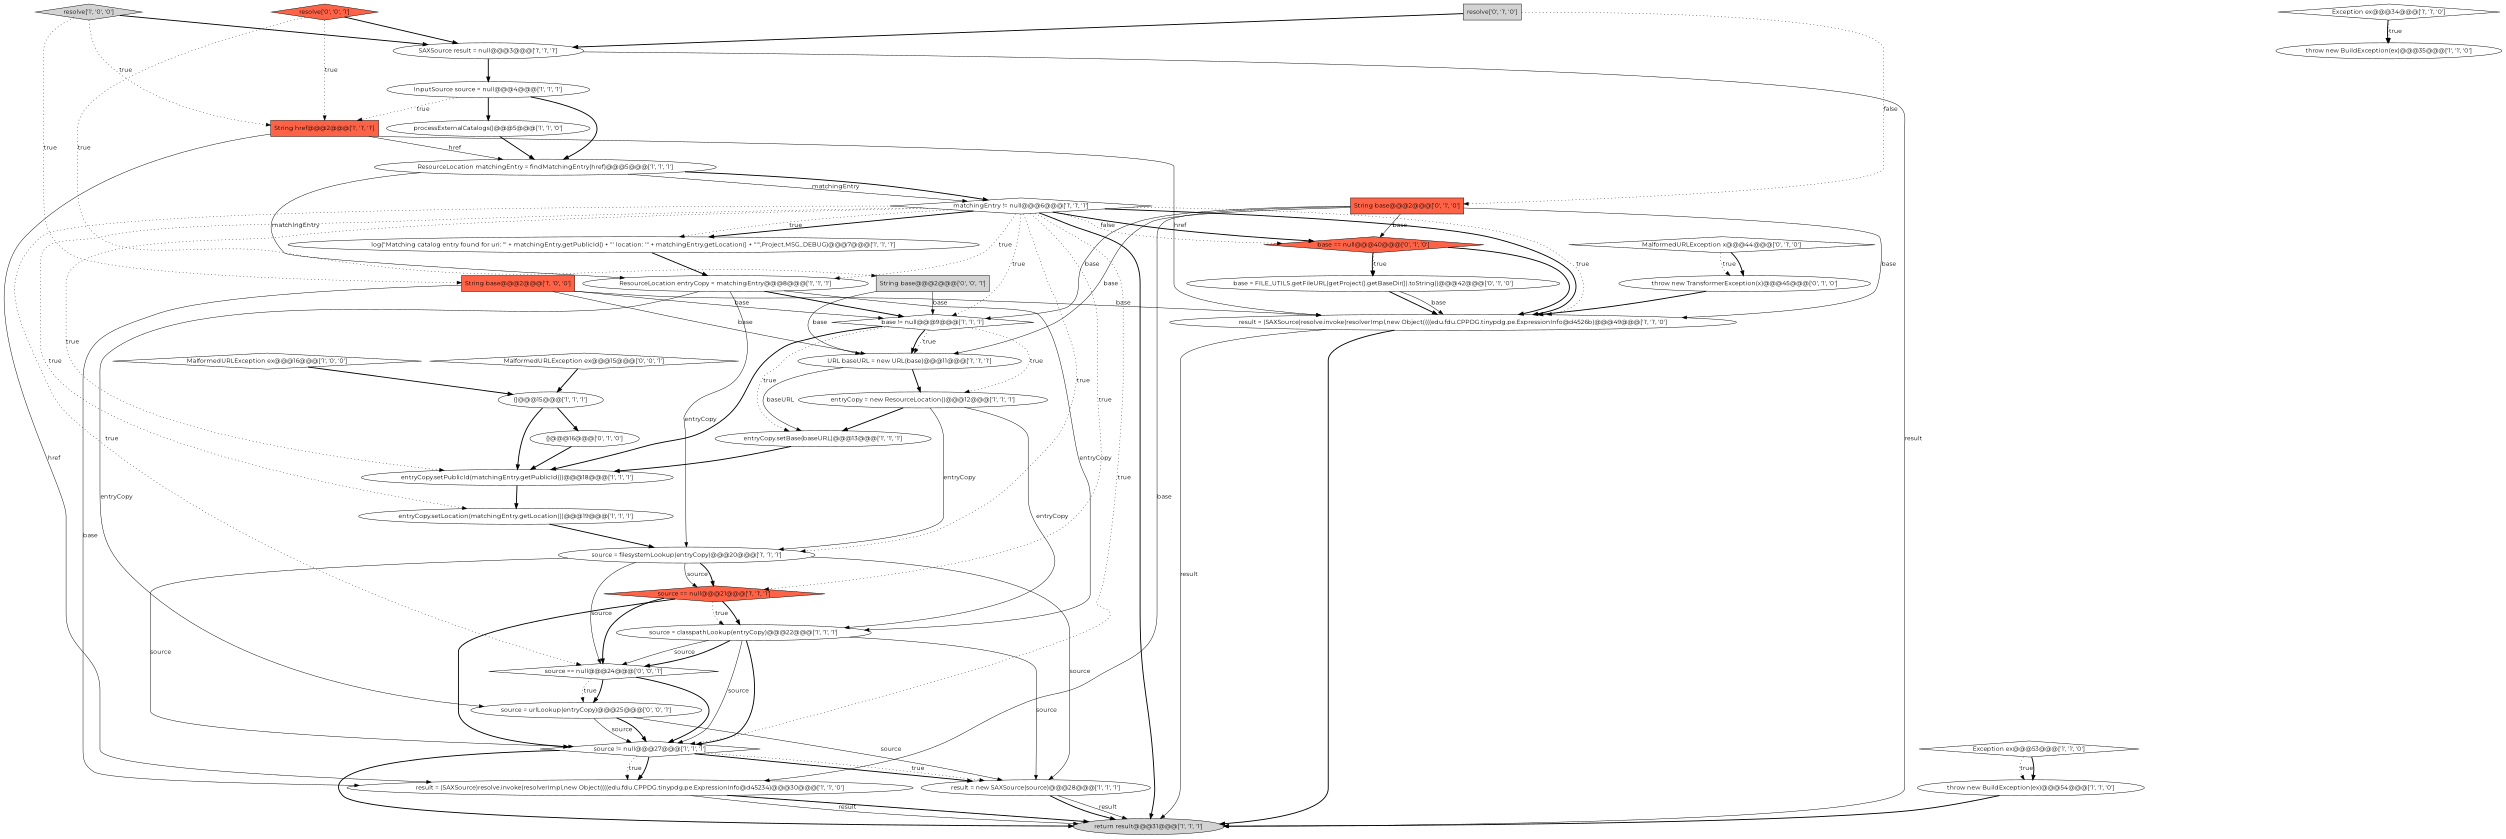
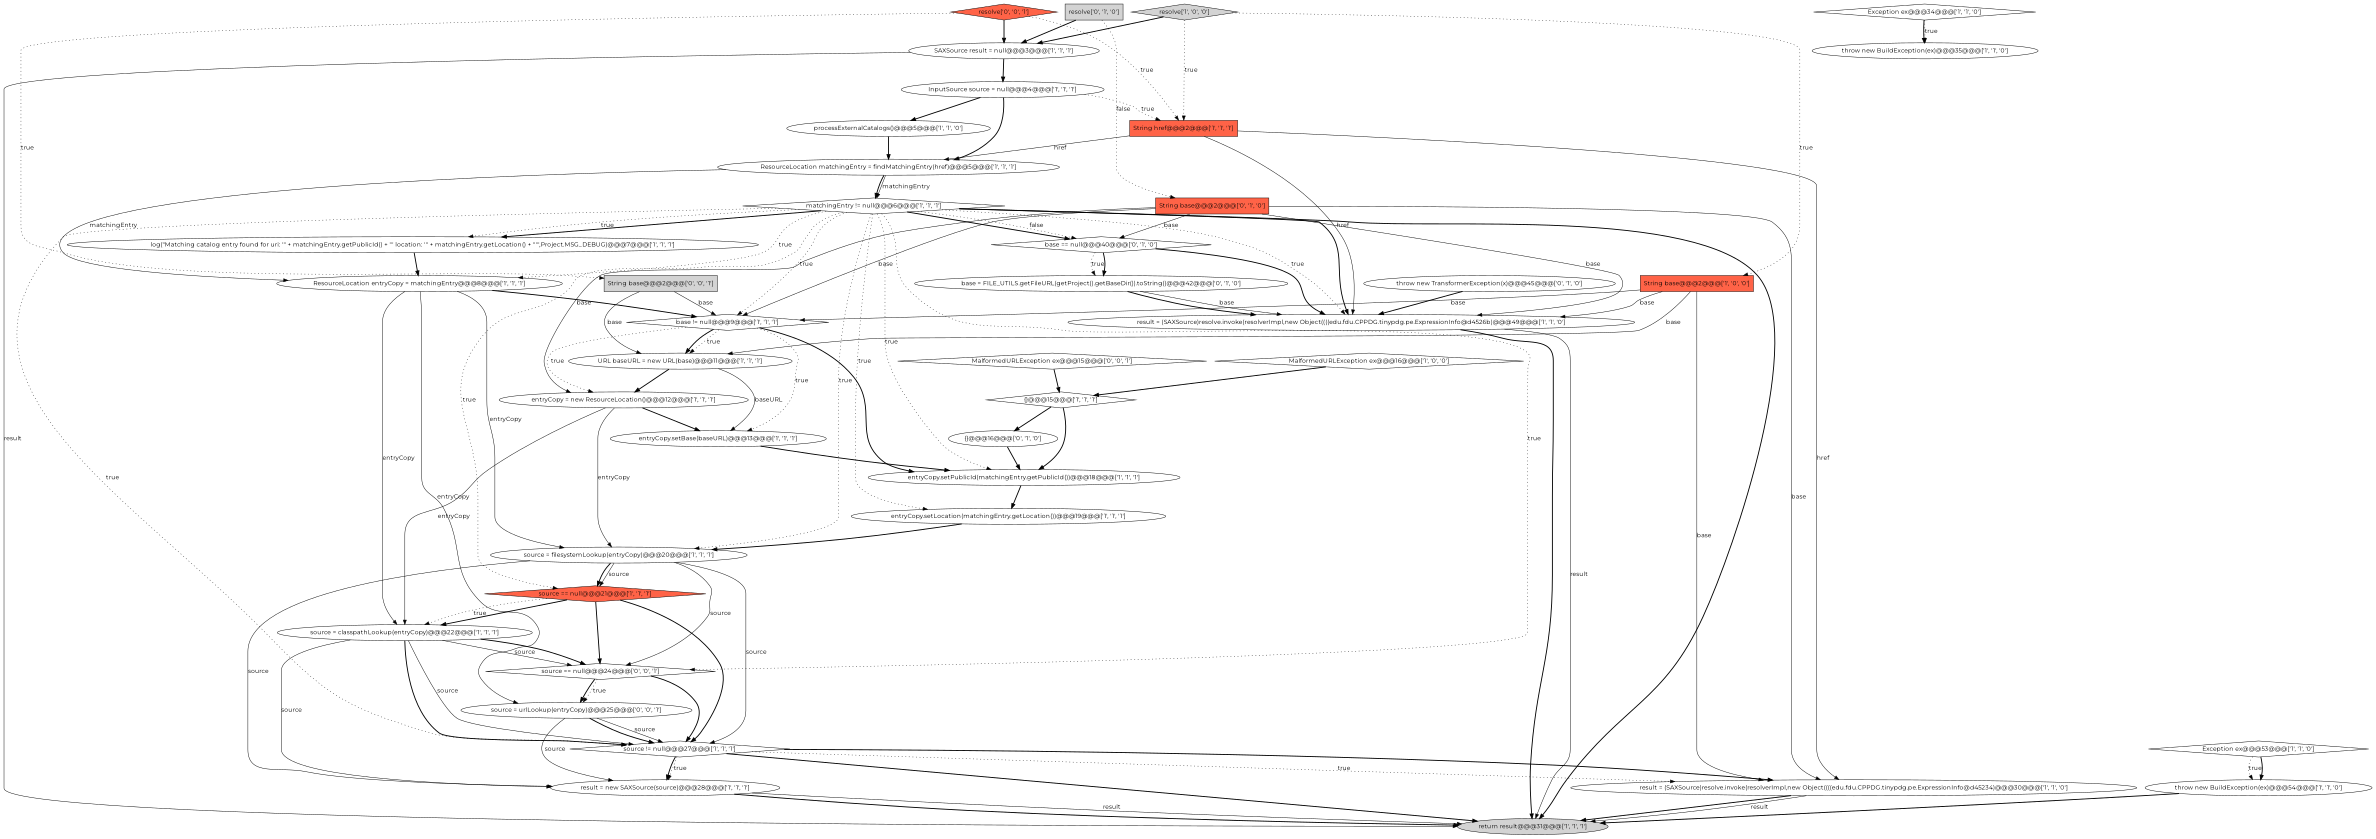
(1125, 241) -> (808, 260)
(1374, 245) -> (1101, 245)
(1722, 245) -> none
(551, 400) -> (1061, 400)
